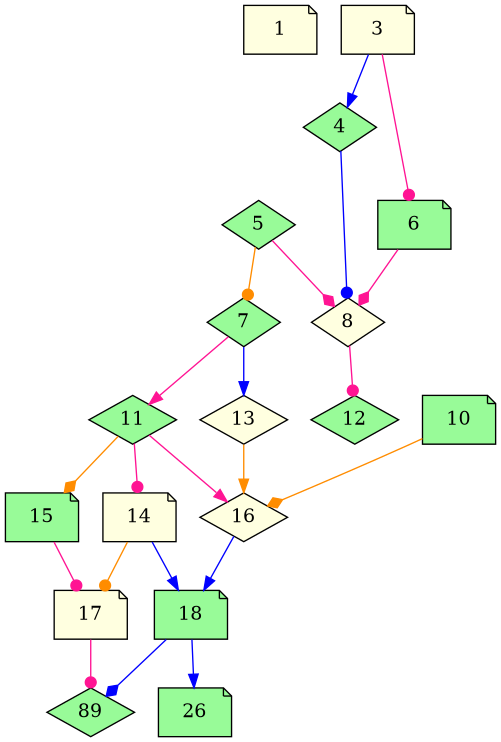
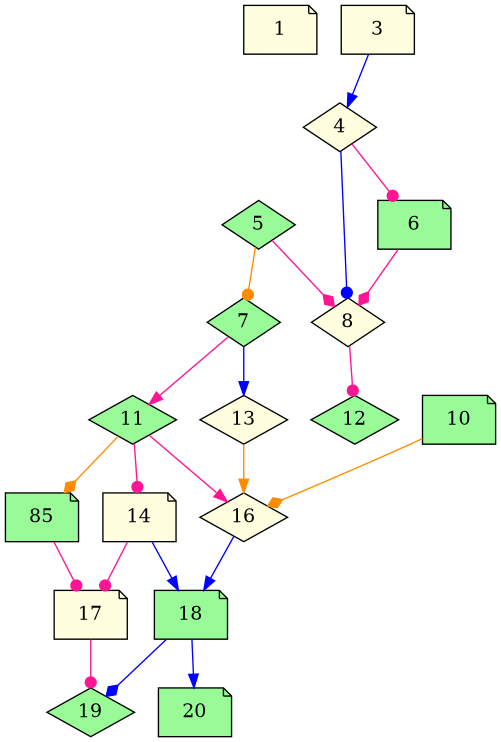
(395, 122) -> (371, 168)
(340, 127) -> (340, 127)
(42, 517) -> (42, 517)
(118, 561) -> (118, 561)
(91, 712) -> (91, 712)
(195, 712) -> (195, 712)
